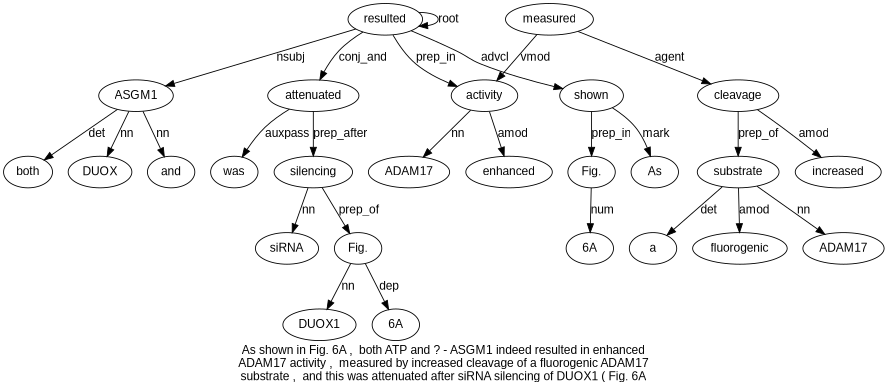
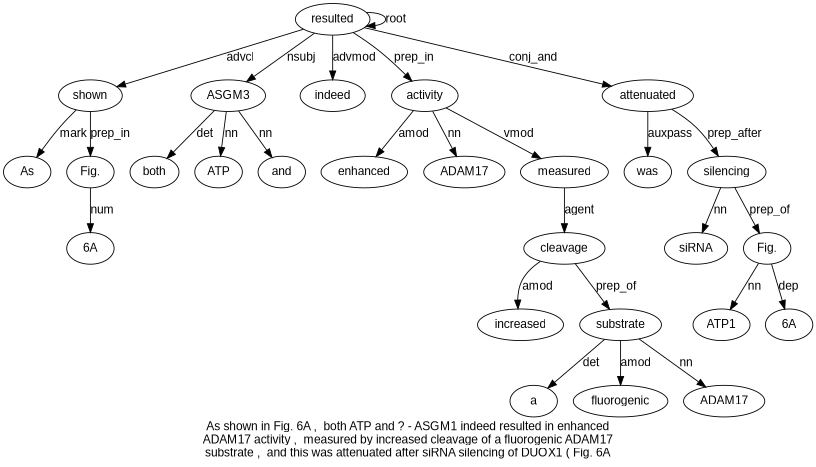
(520, 54) -> (490, 131)
(136, 96) -> (228, 96)
none -> (333, 96)
(100, 172) -> (219, 172)
(319, 325) -> (722, 325)
